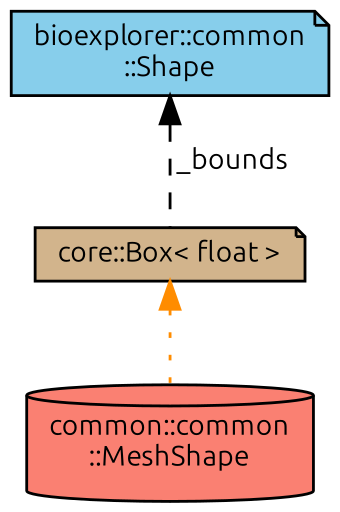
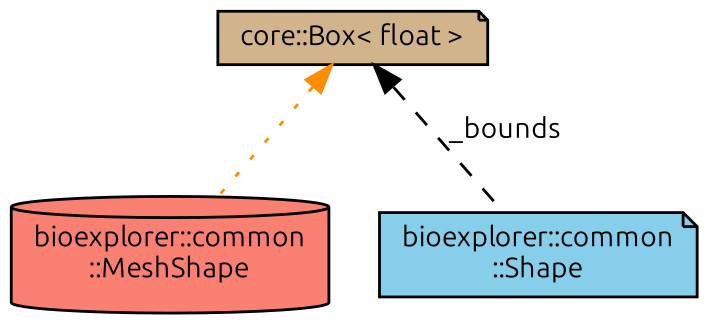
(170, 176) -> (448, 150)
(170, 443) -> (170, 255)
